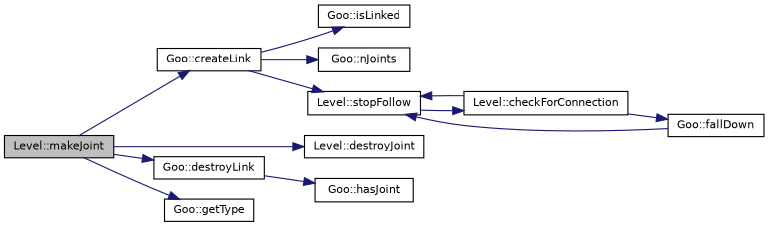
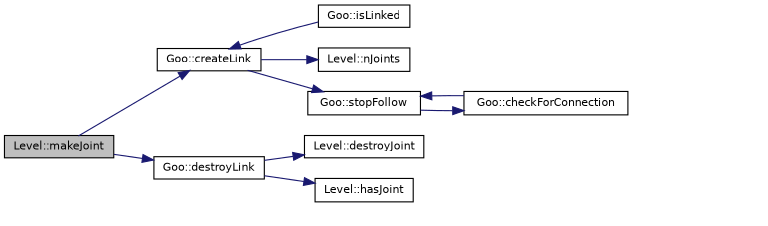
(297, 42) -> (279, 33)
(364, 60) -> (364, 60)
(364, 103) -> (364, 103)
(546, 103) -> (546, 103)
(716, 125) -> none
(203, 147) -> (279, 158)
(364, 190) -> (364, 190)
(209, 210) -> none
